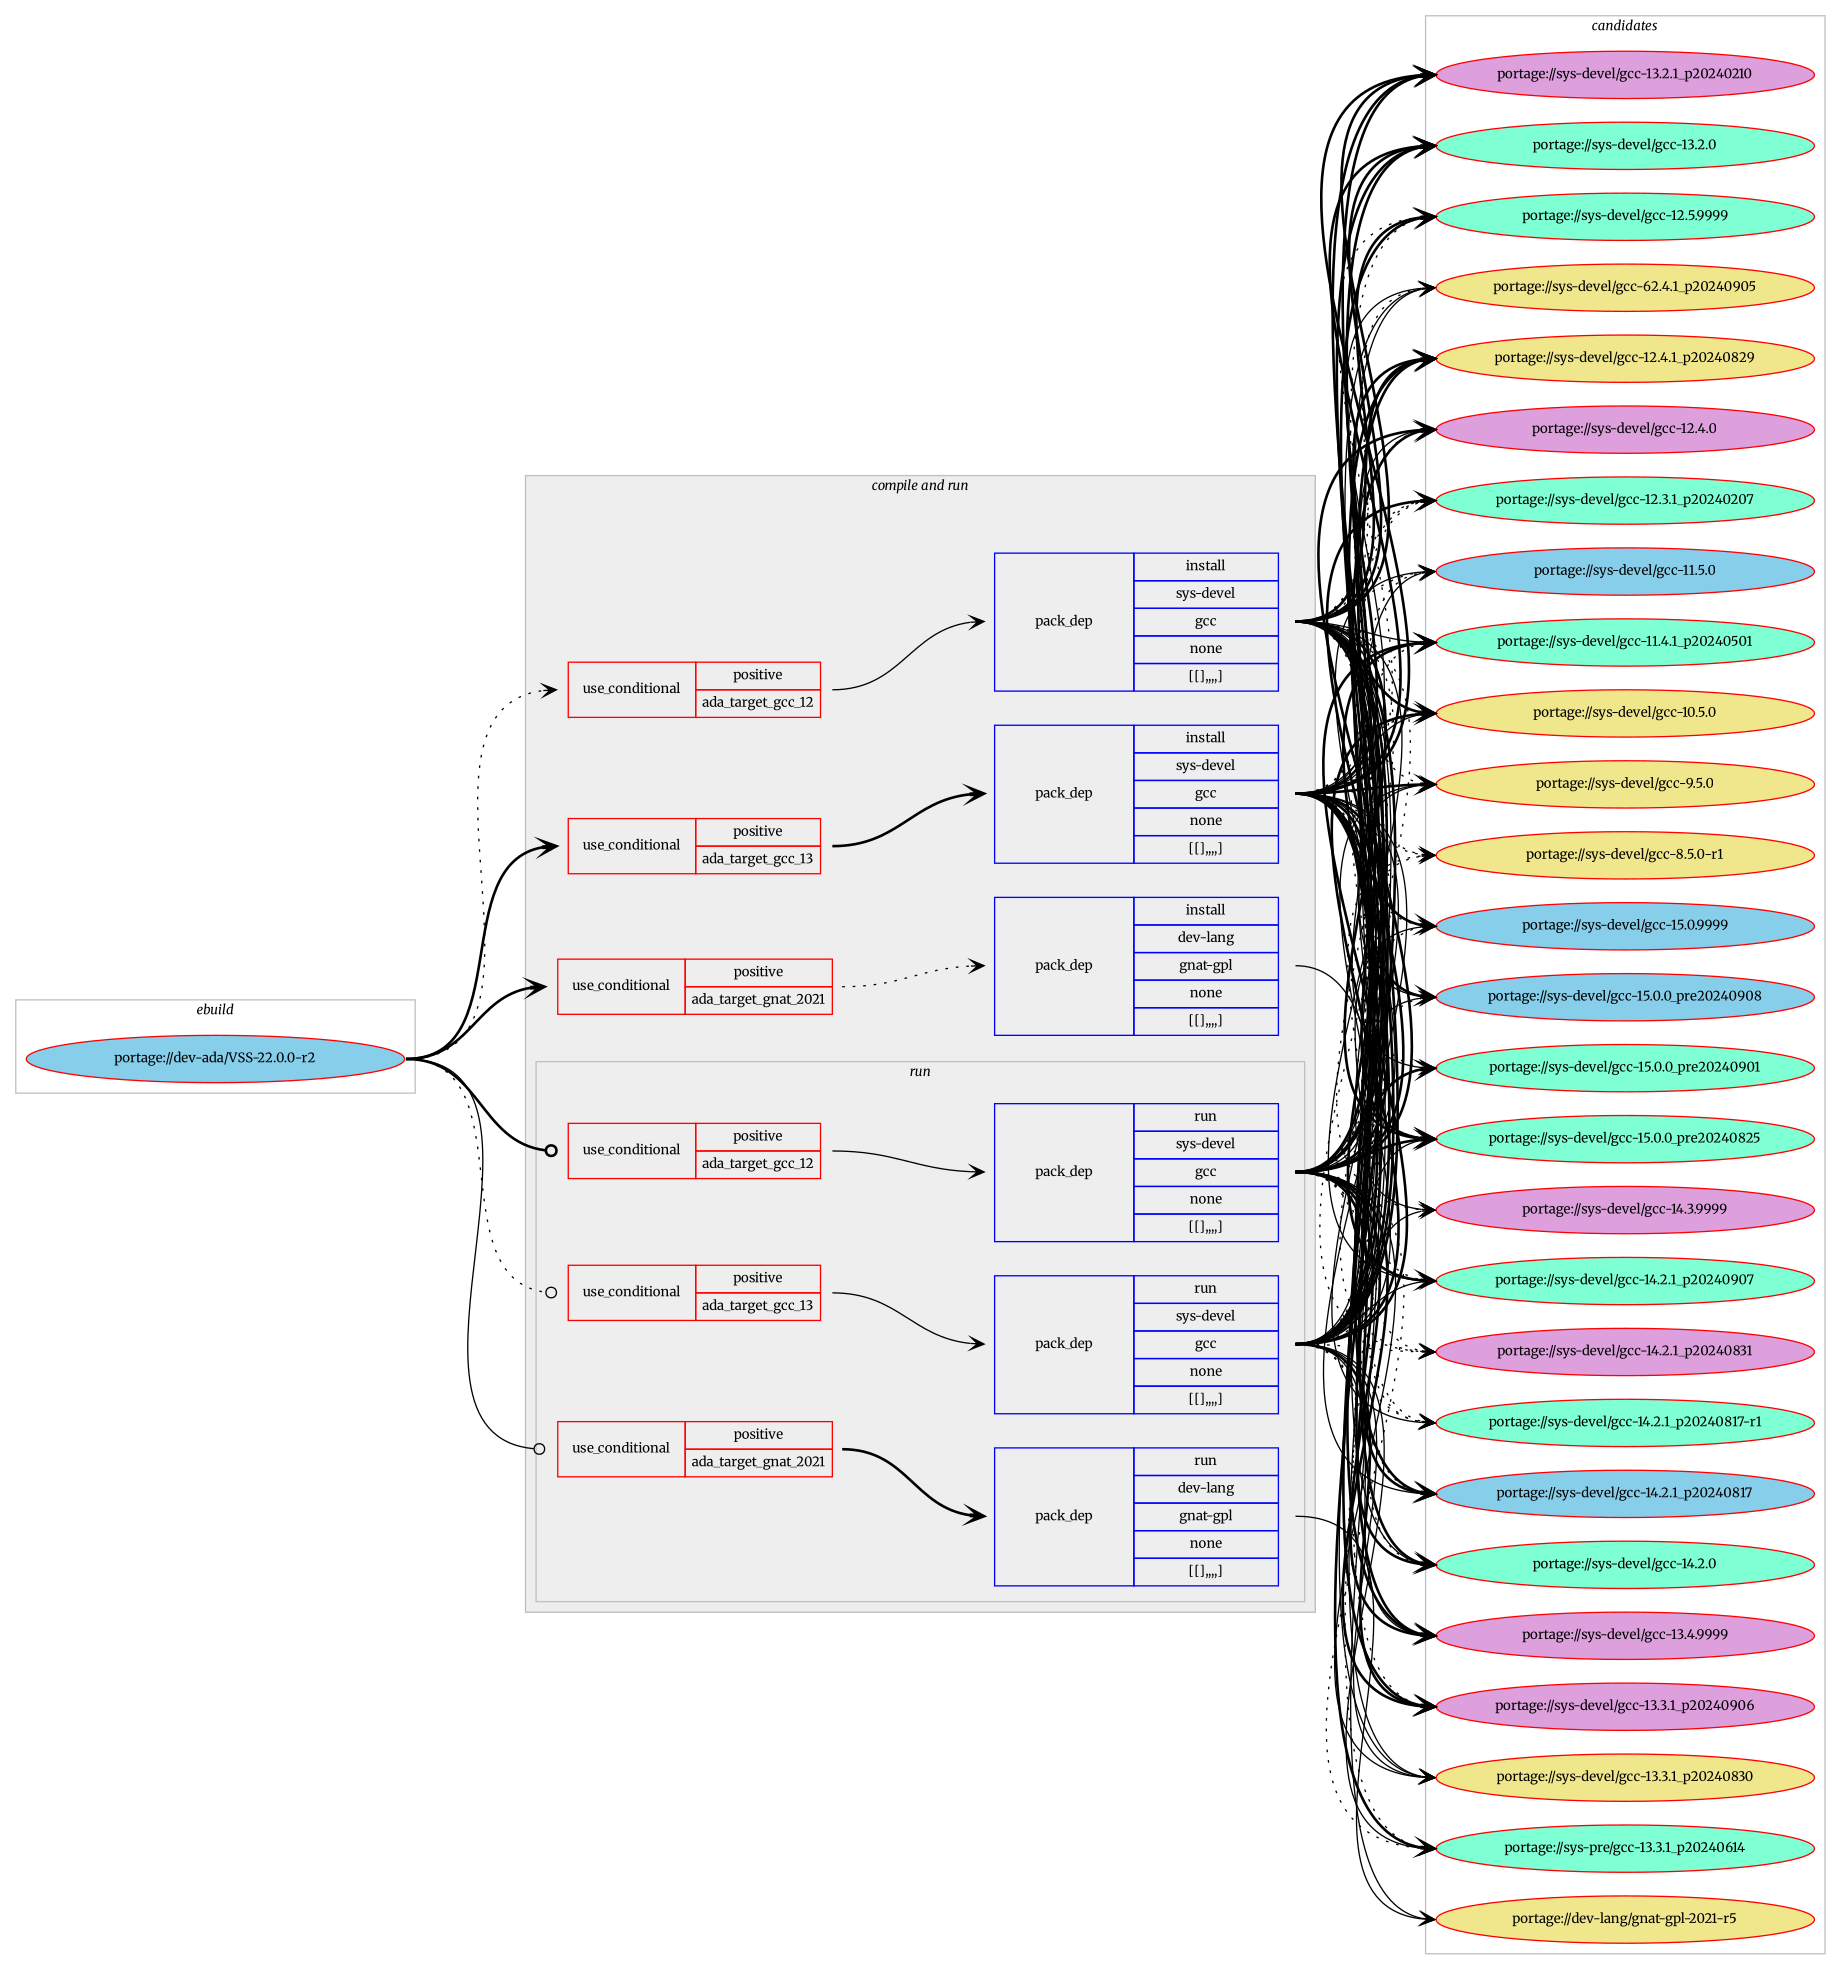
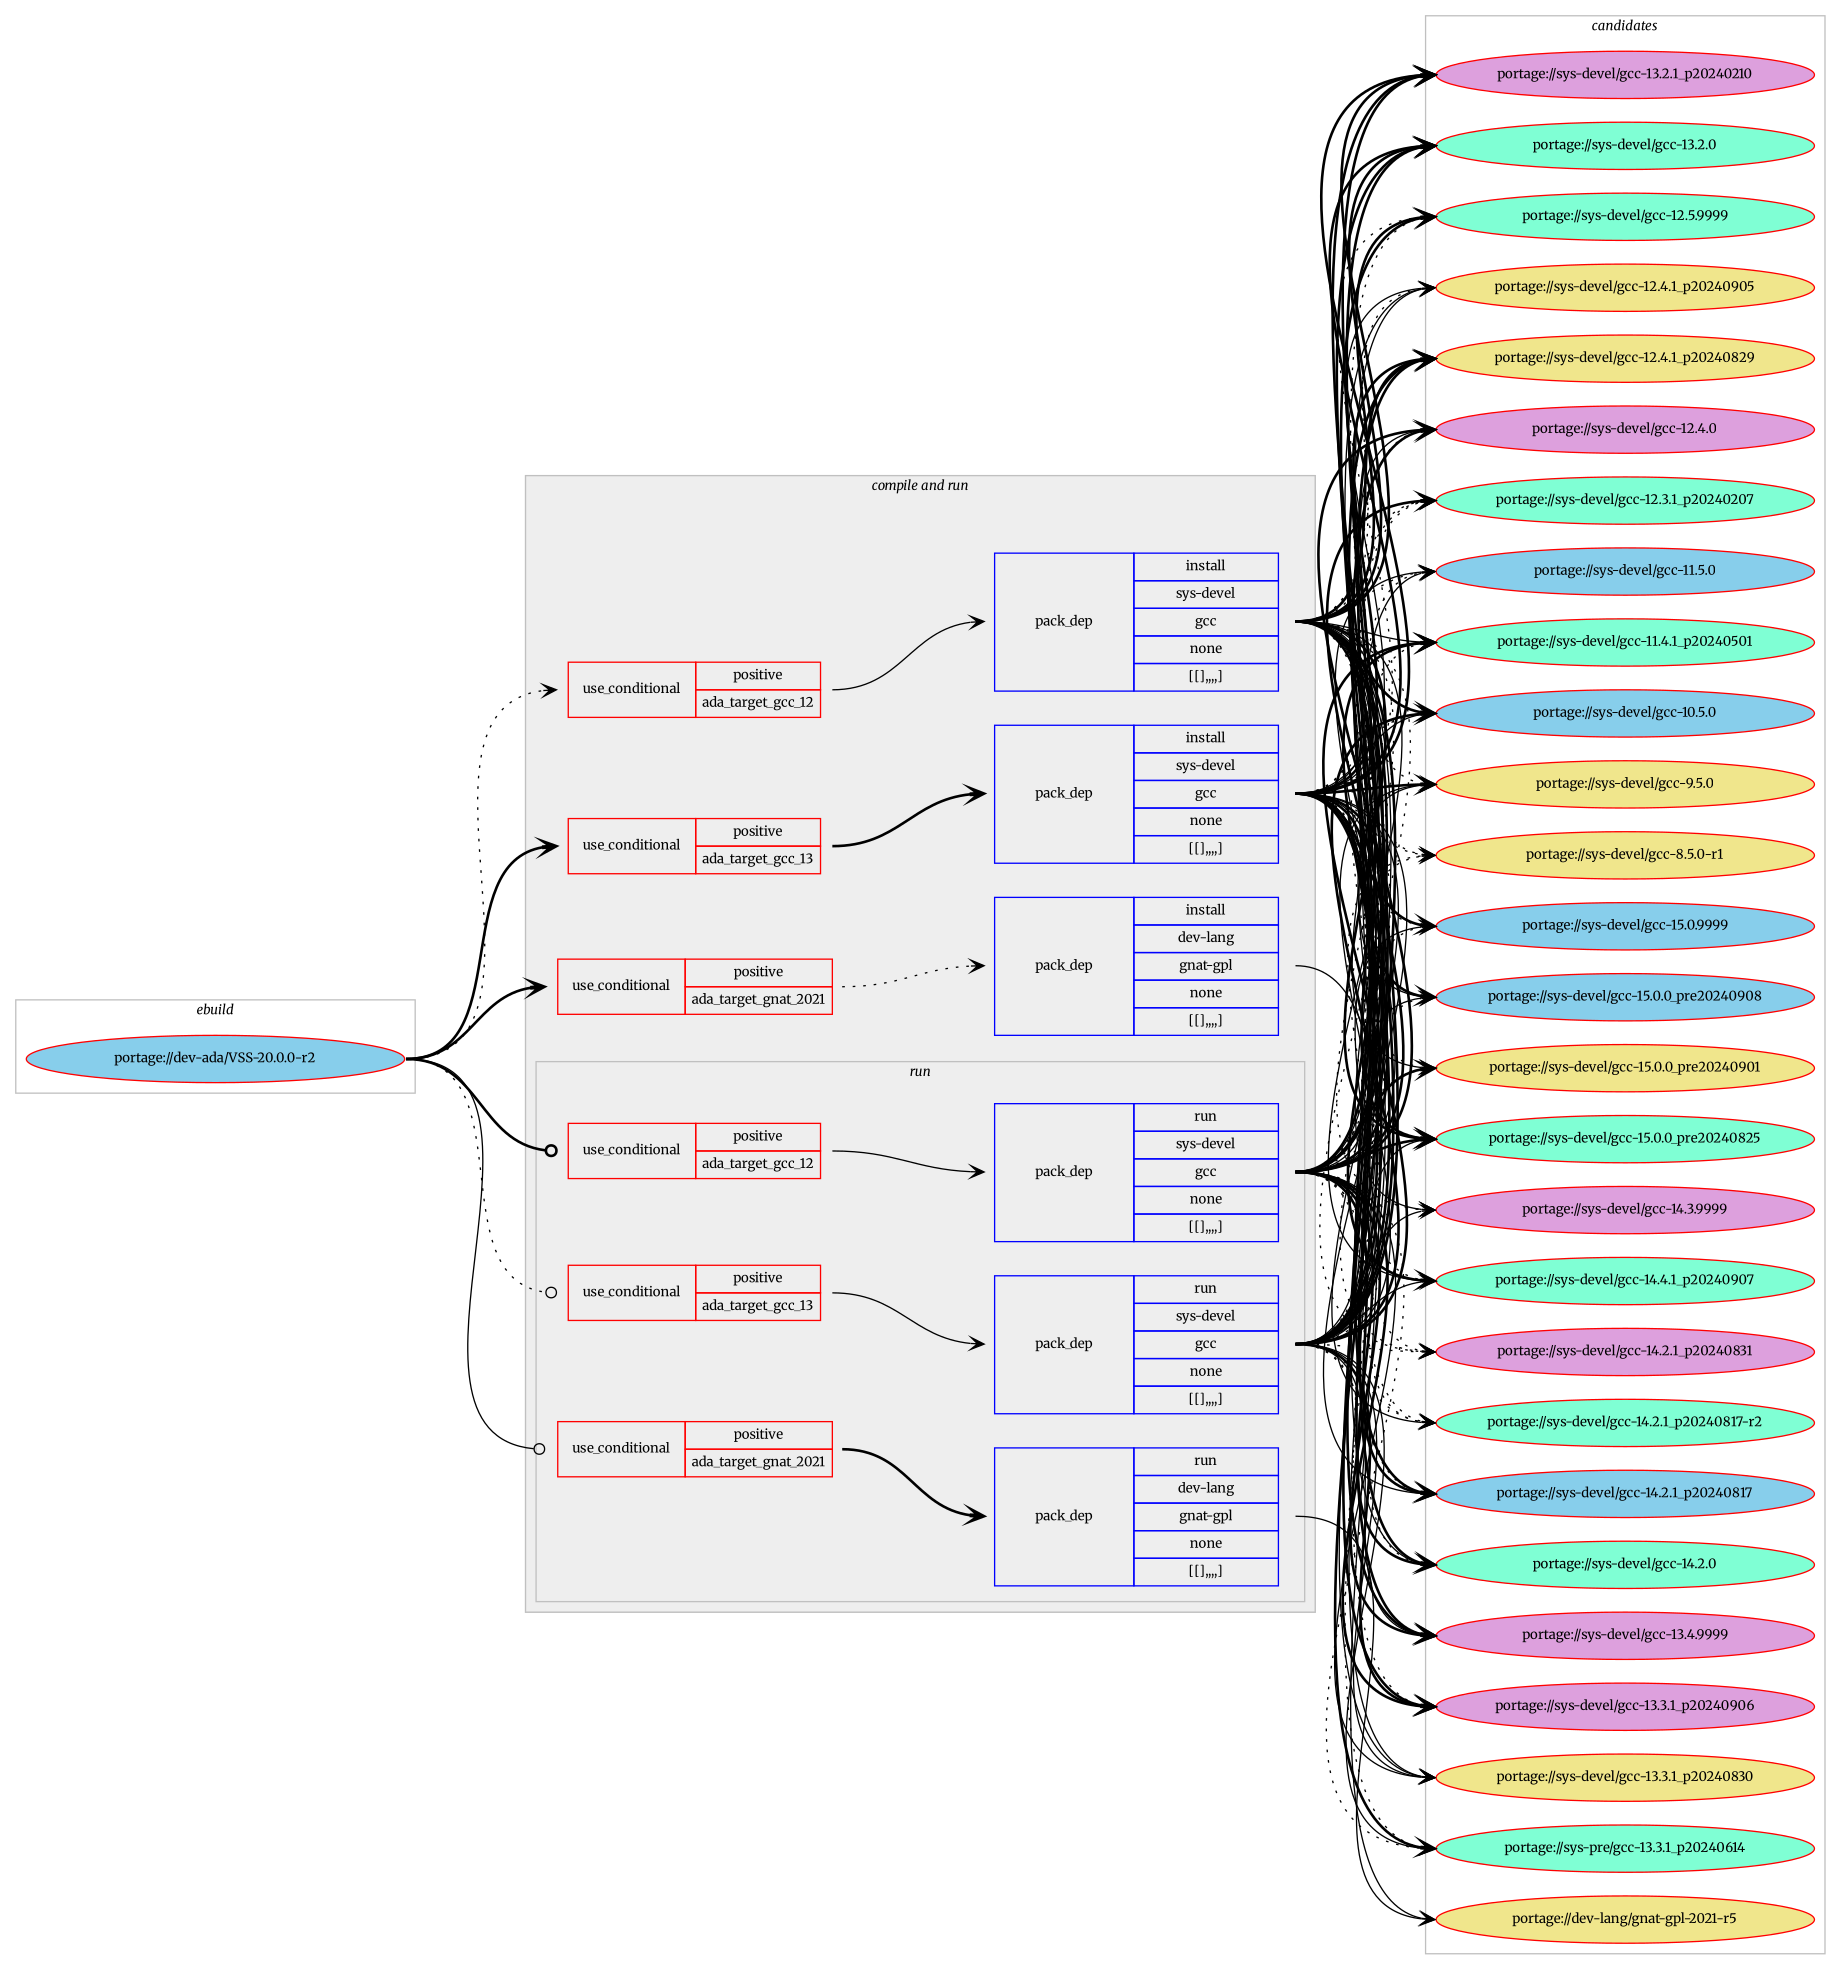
(1625, 288) -> (1625, 288)
(1625, 713) -> (1625, 713)
(215, 1059) -> (215, 1059)
(1625, 1068) -> (1625, 1068)
(1625, 1281) -> (1625, 1281)
(1625, 1423) -> (1625, 1423)
